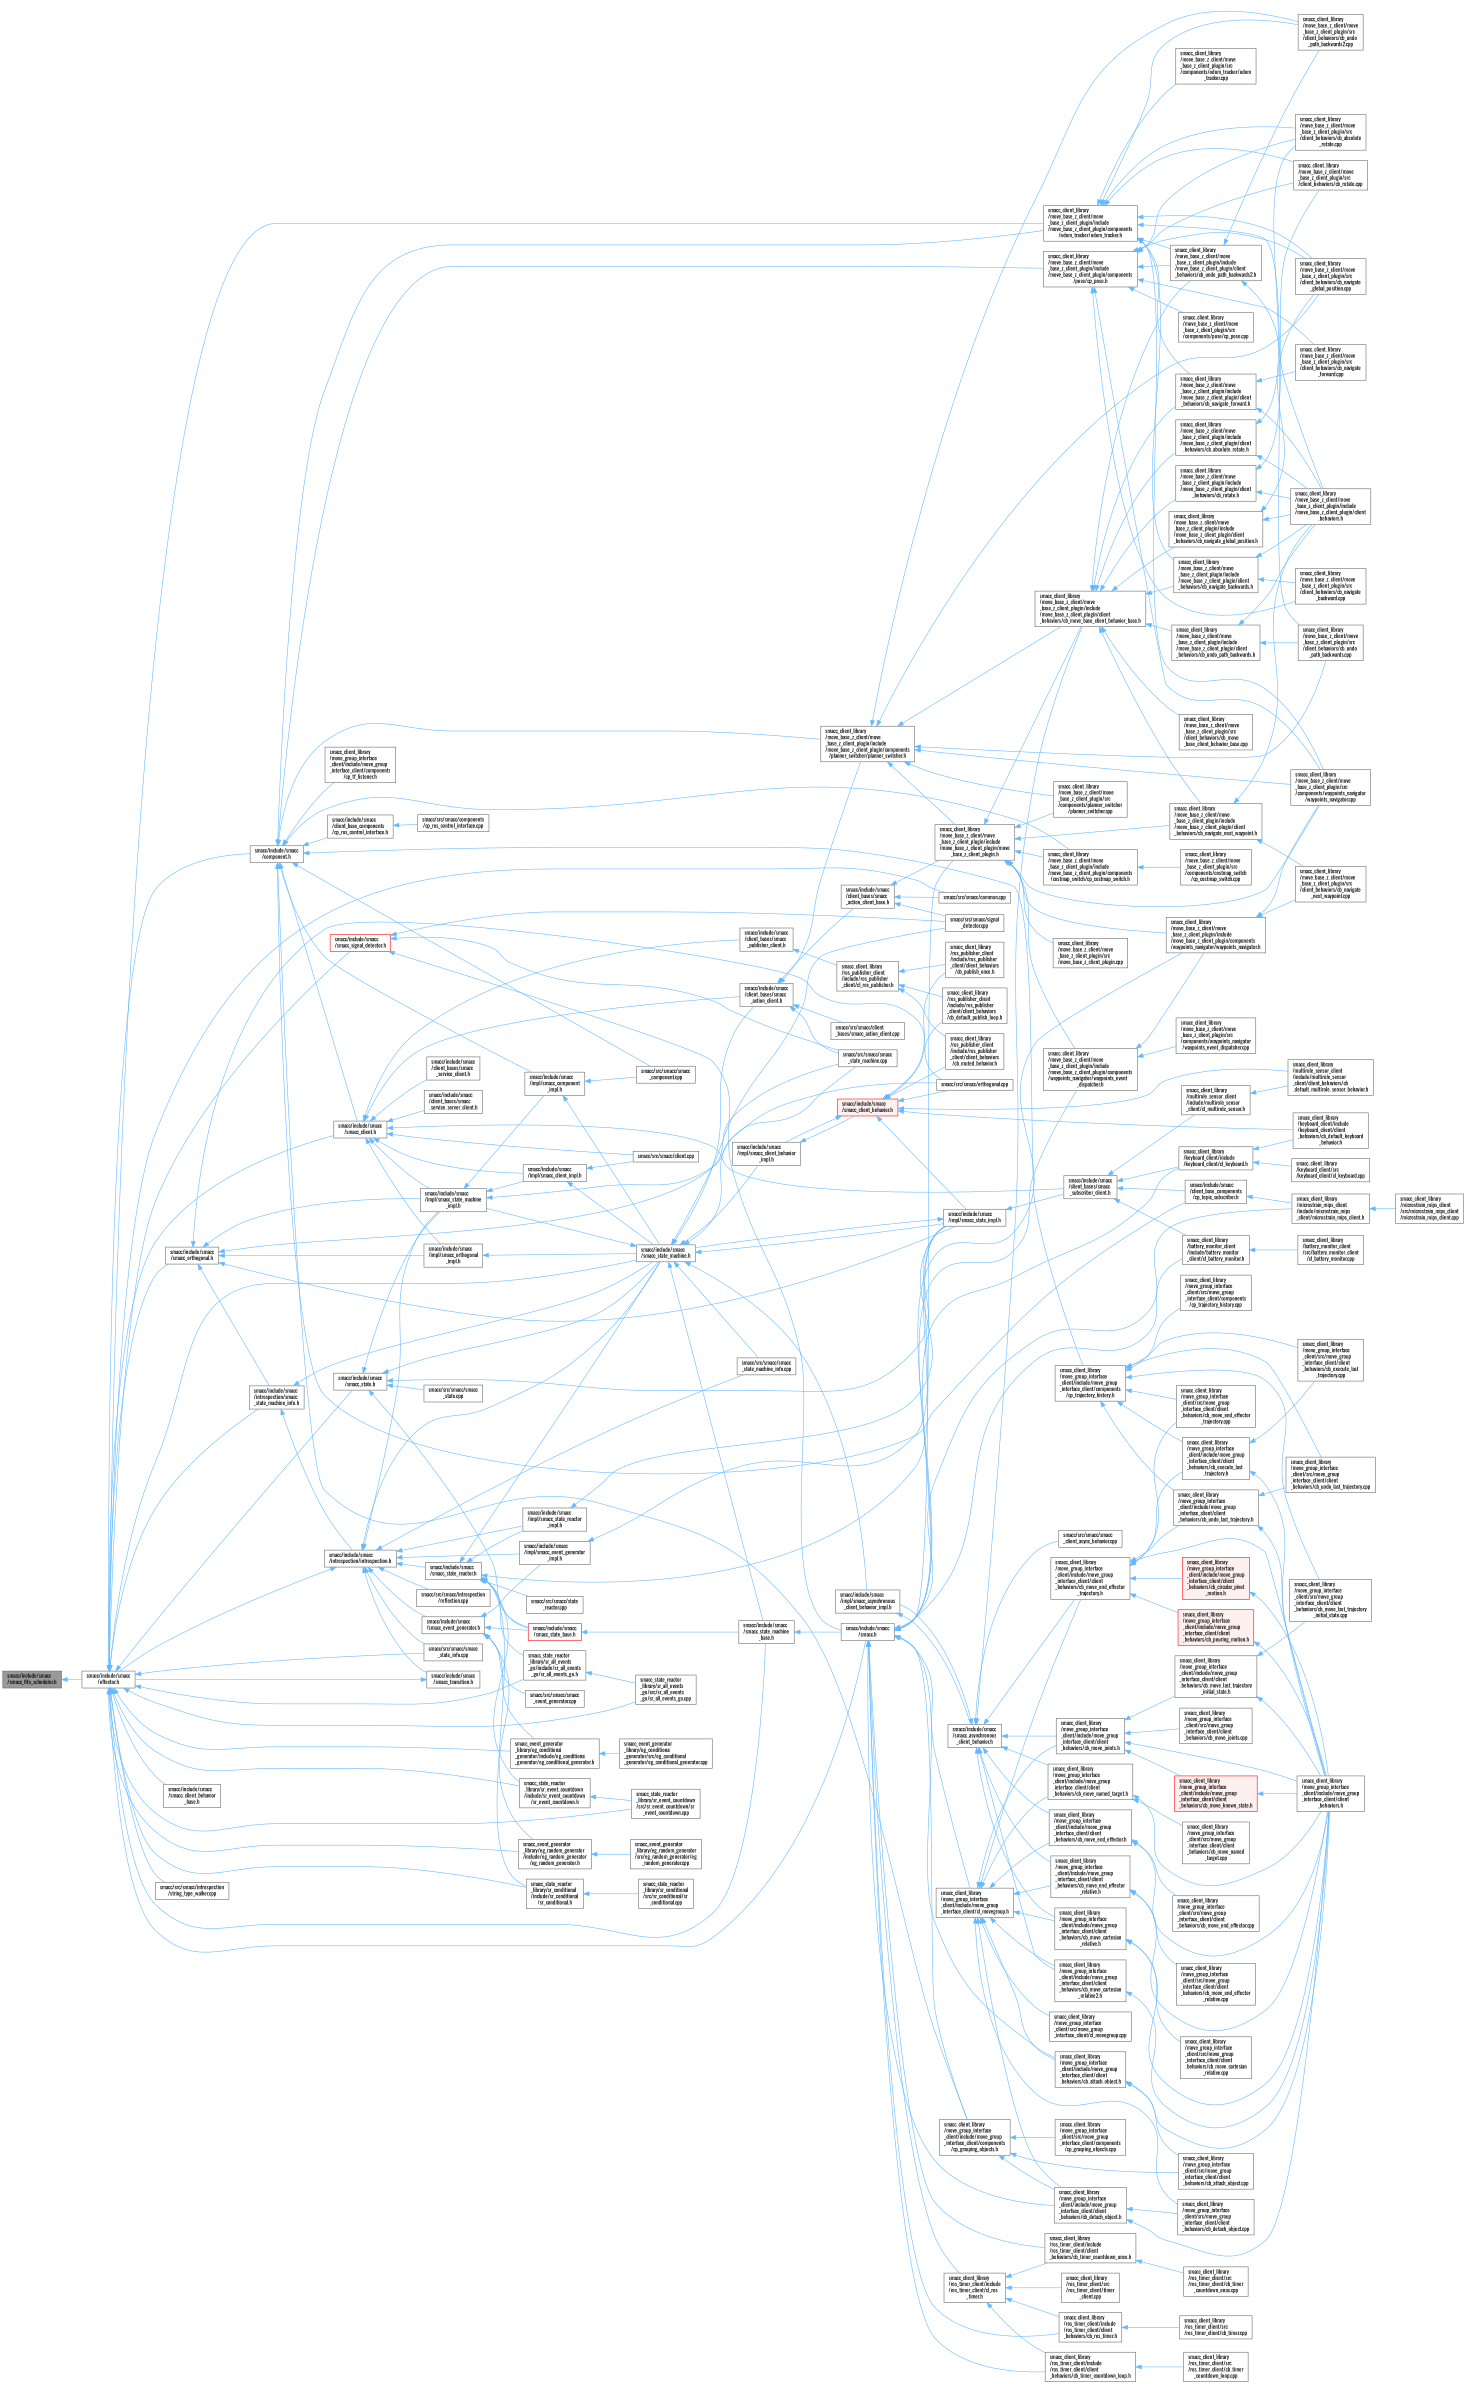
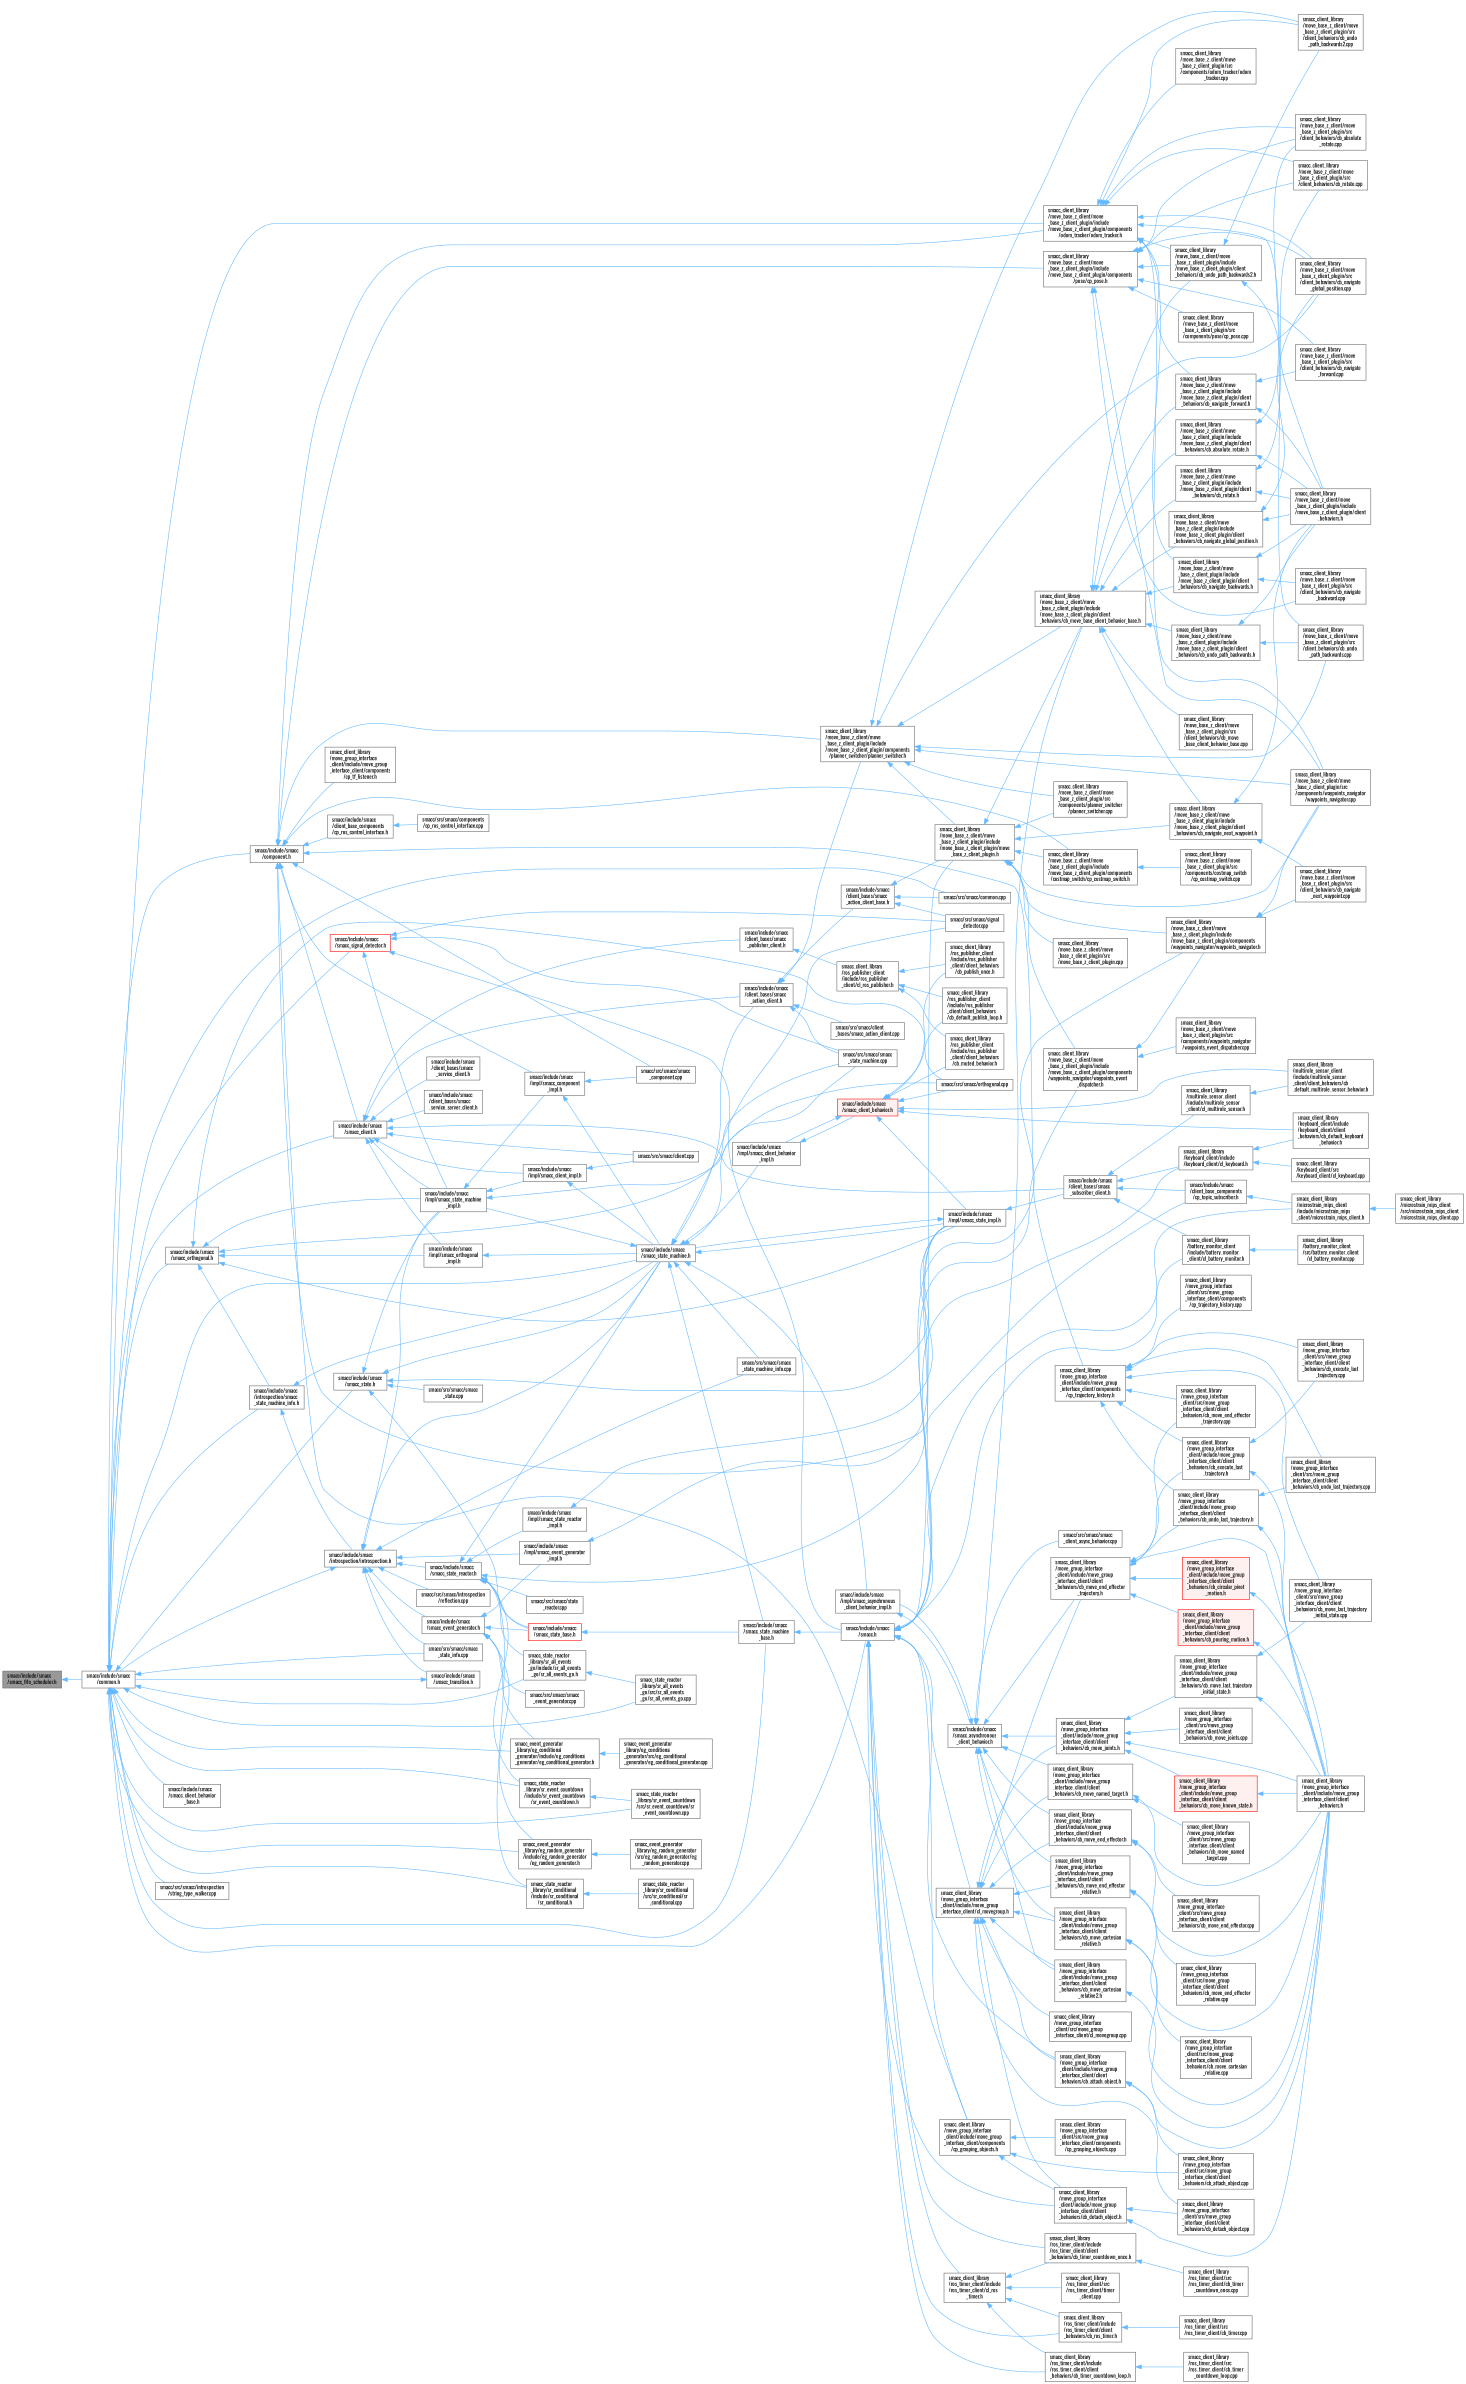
none -> (401, 1075)
(462, 1538) -> none
(109, 1680) -> (109, 1680)
